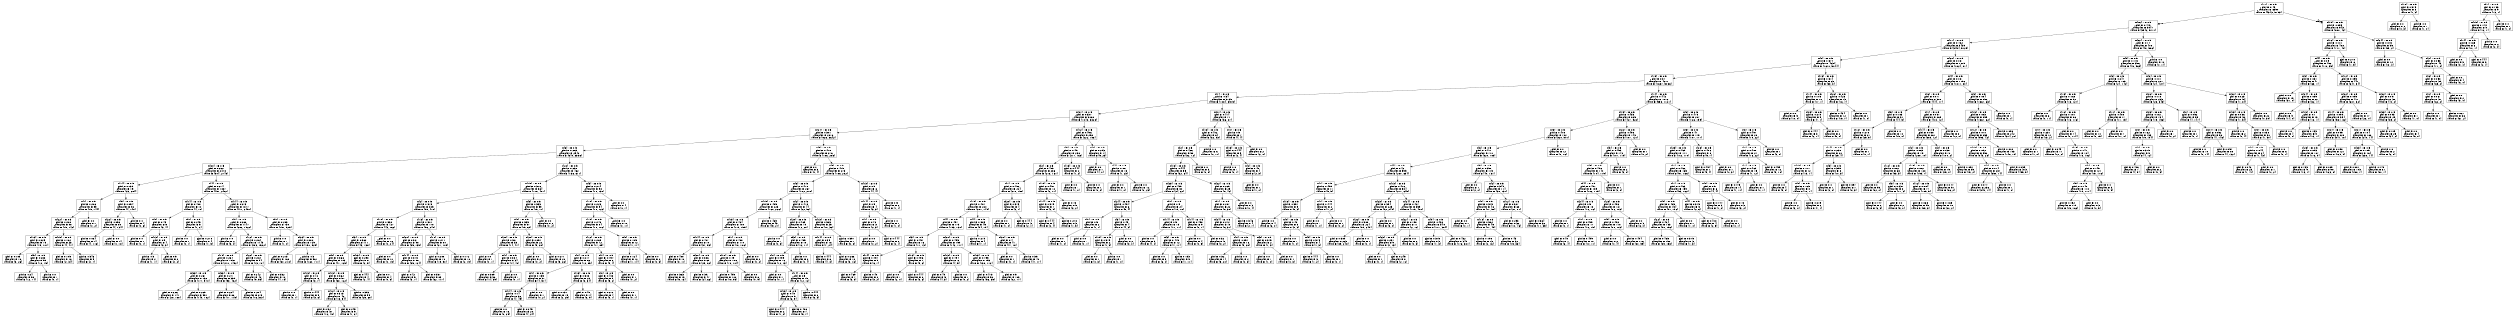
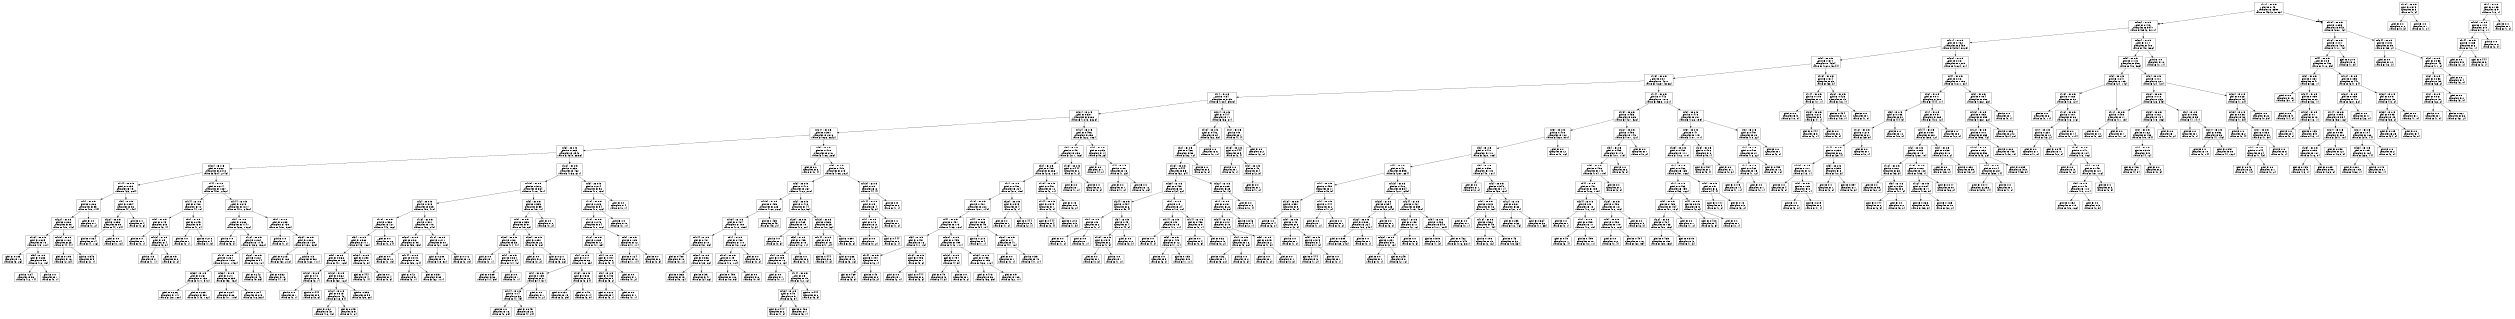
(2154, 106) -> (2136, 107)
none -> (2056, 124)
none -> (2067, 170)
(799, 214) -> none
(978, 214) -> none
